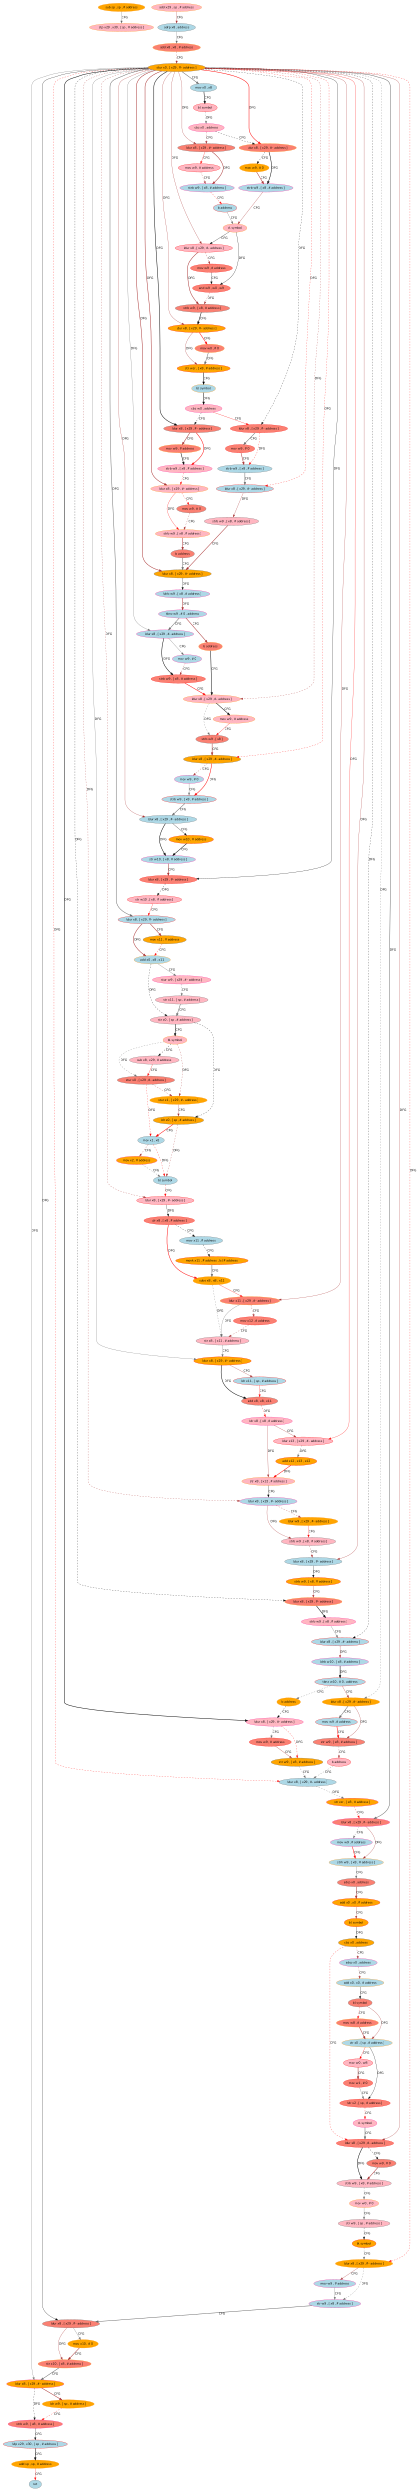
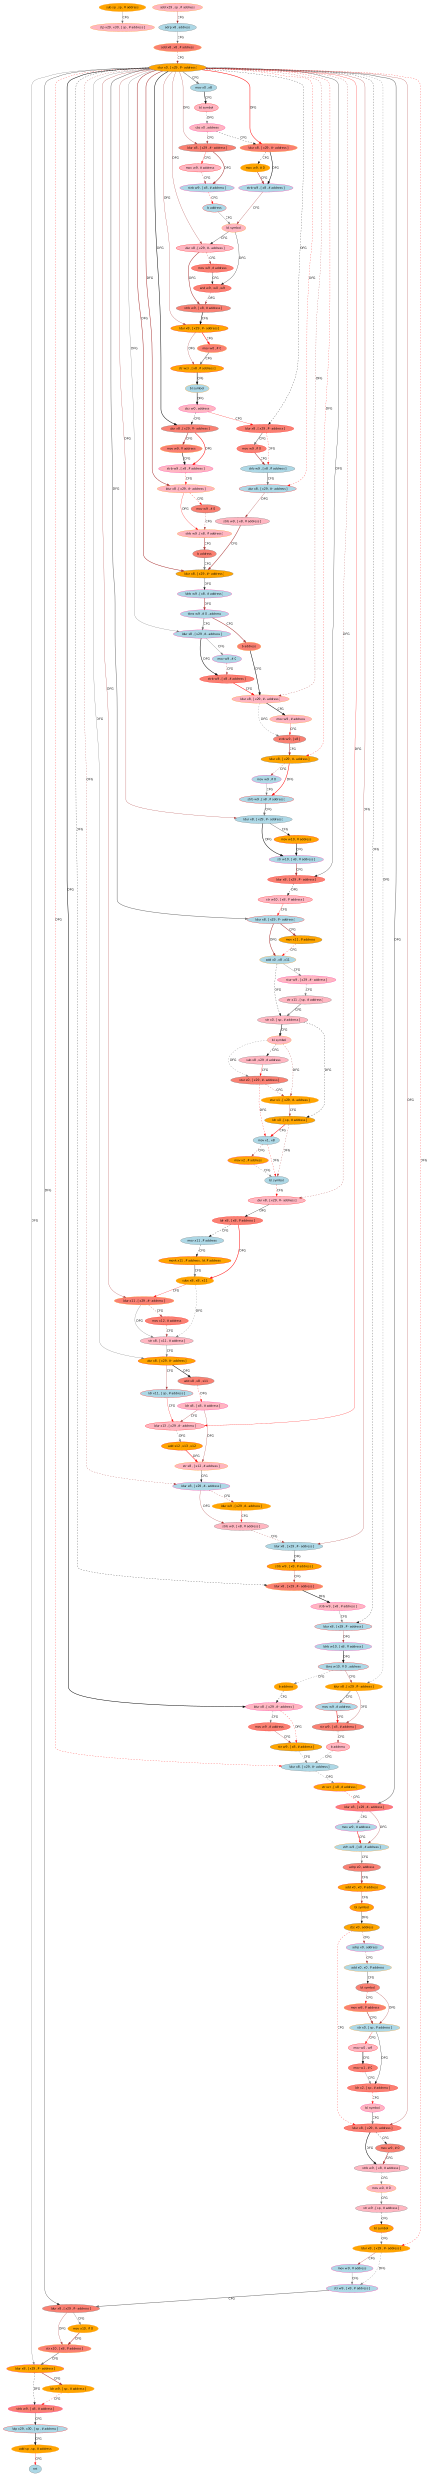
(260, 1390) -> (169, 1409)
(358, 2072) -> (363, 2057)
